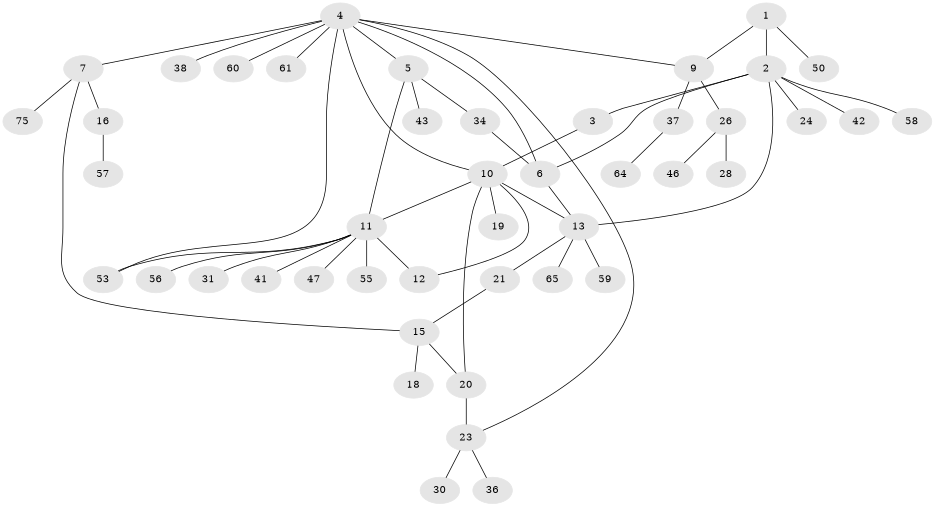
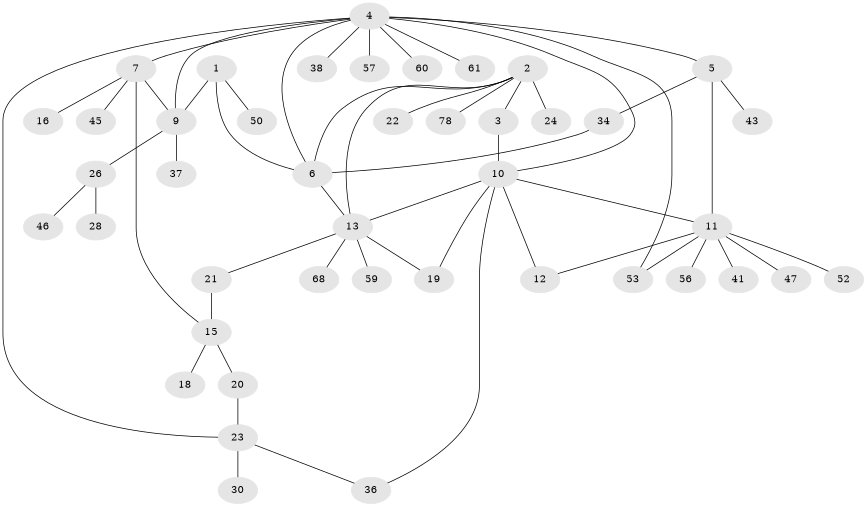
(766, 43) -> (237, 141)
none -> (156, 95)
(23, 122) -> (96, 122)
(859, 122) -> (393, 122)
(912, 122) -> (446, 122)
(103, 148) -> (370, 43)
(621, 174) -> none
none -> (393, 253)
(464, 278) -> (479, 356)
(209, 280) -> none
(367, 280) -> (844, 280)
(553, 280) -> (319, 280)
